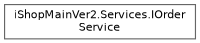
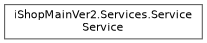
(100, 22) -> (103, 22)
